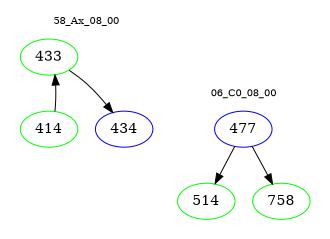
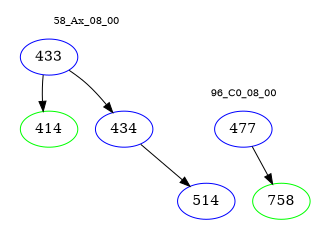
(49, 57) -> (49, 57)
(244, 94) -> (244, 94)
(56, 98) -> (42, 88)
(227, 161) -> (161, 162)
(206, 201) -> (206, 201)
